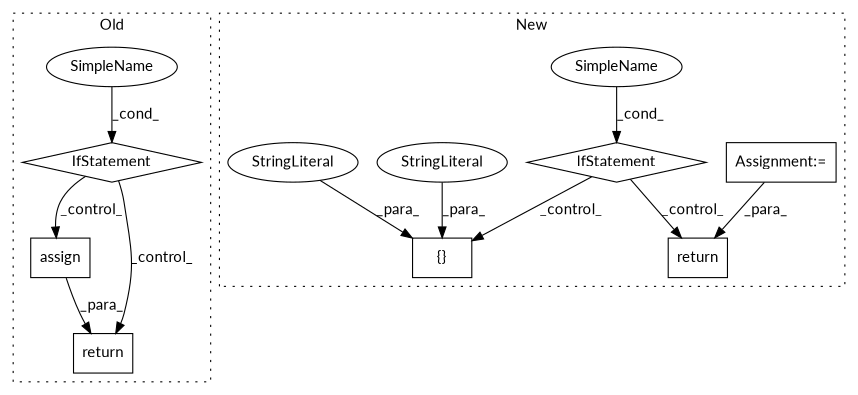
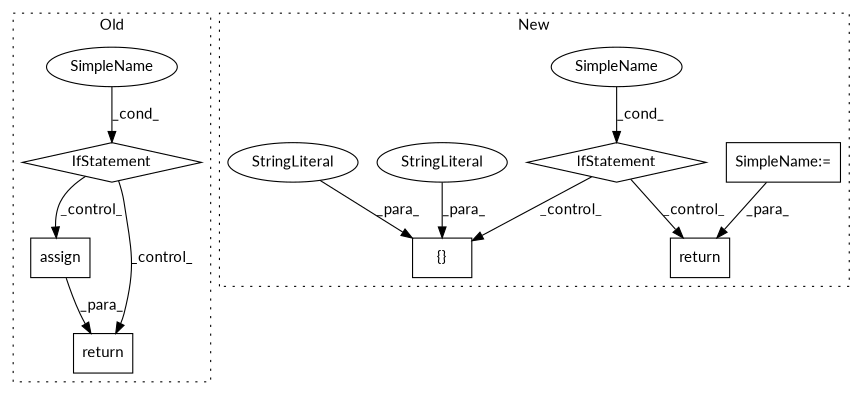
(781, 162) -> (783, 162)
